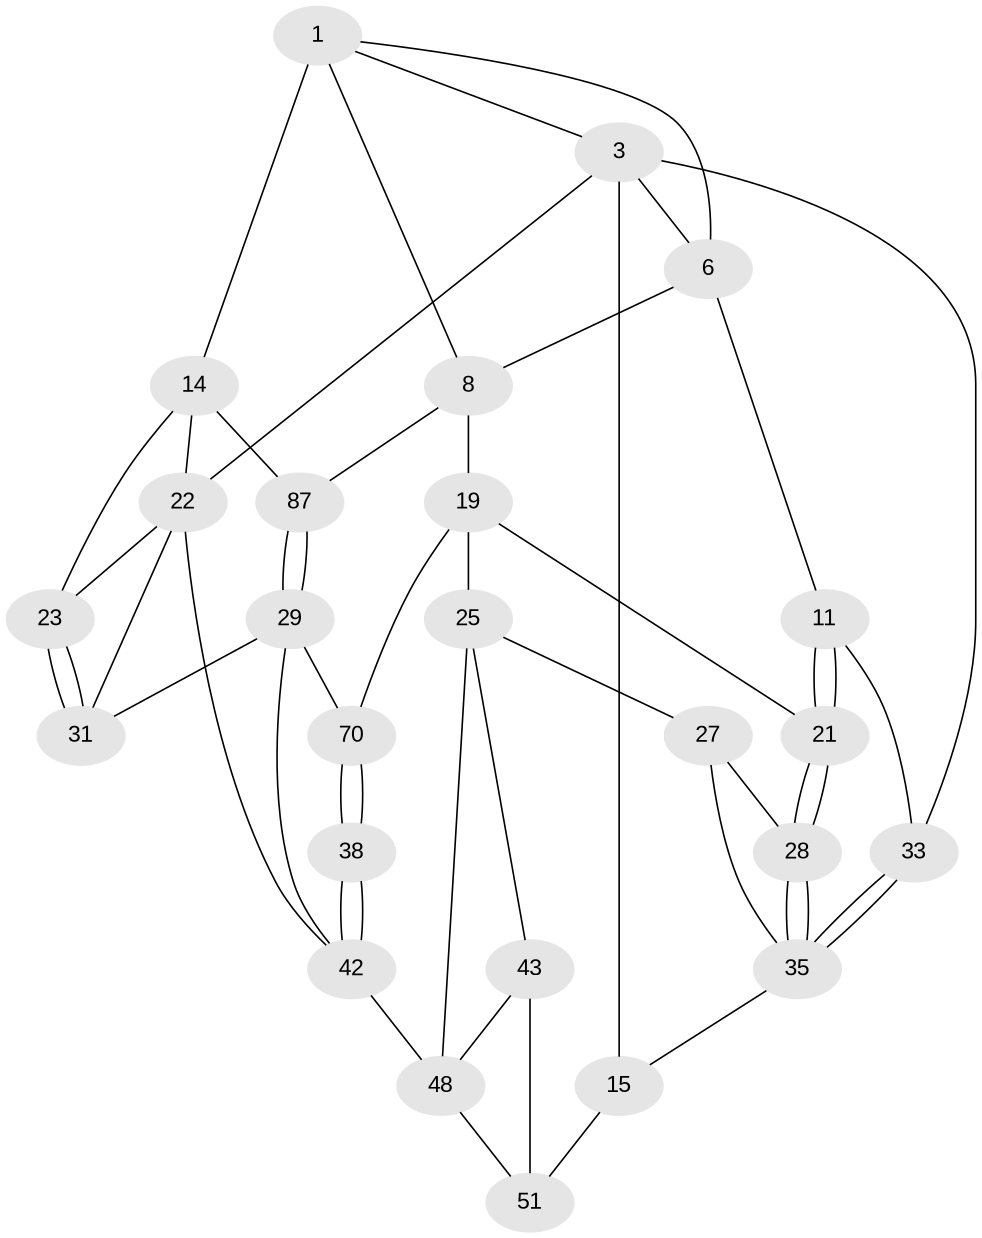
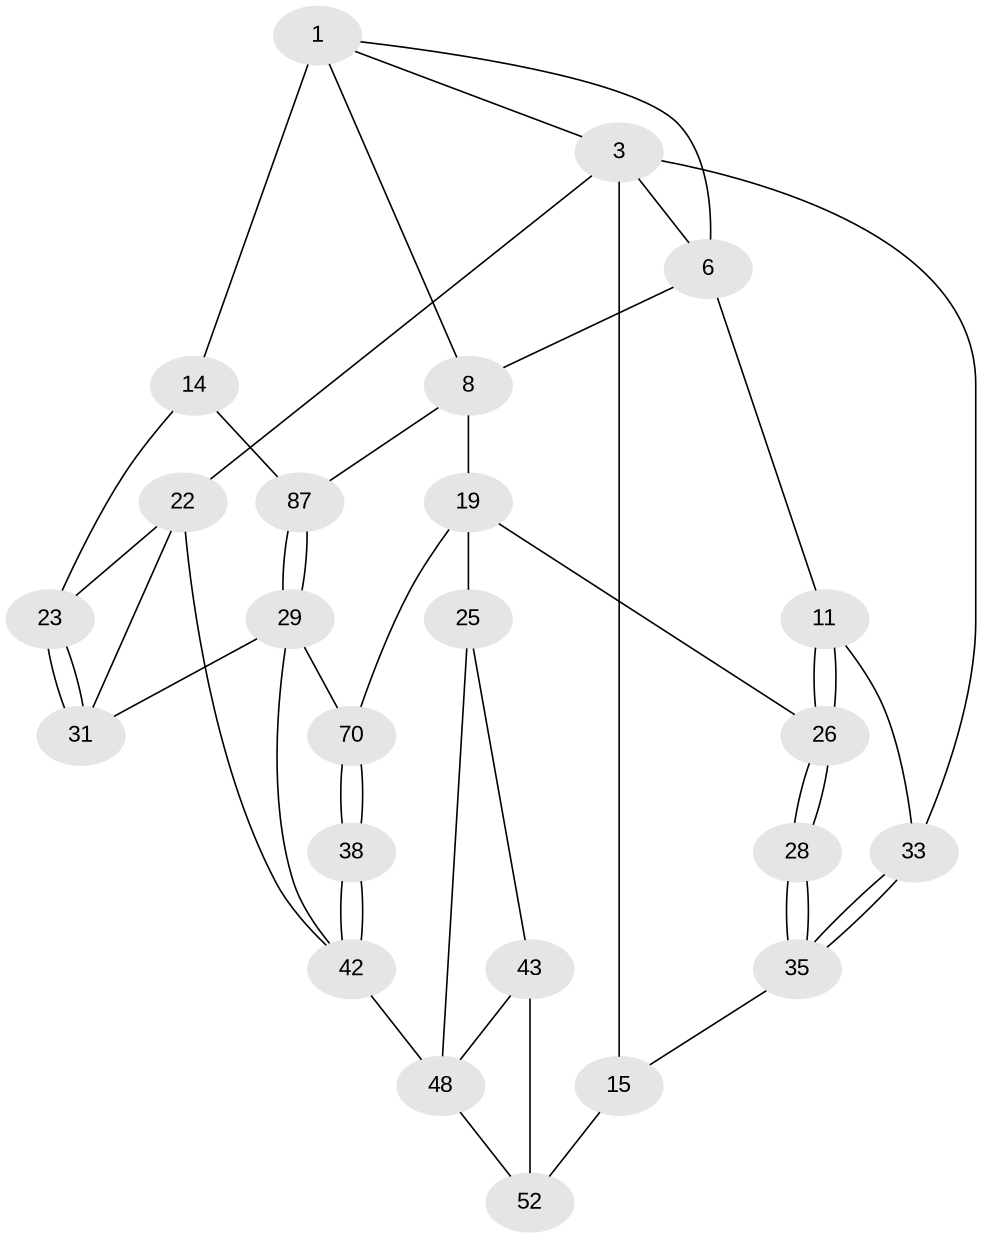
(189, 444) -> none
(708, 736) -> none
(825, 736) -> (825, 736)
(530, 1203) -> (530, 1203)
